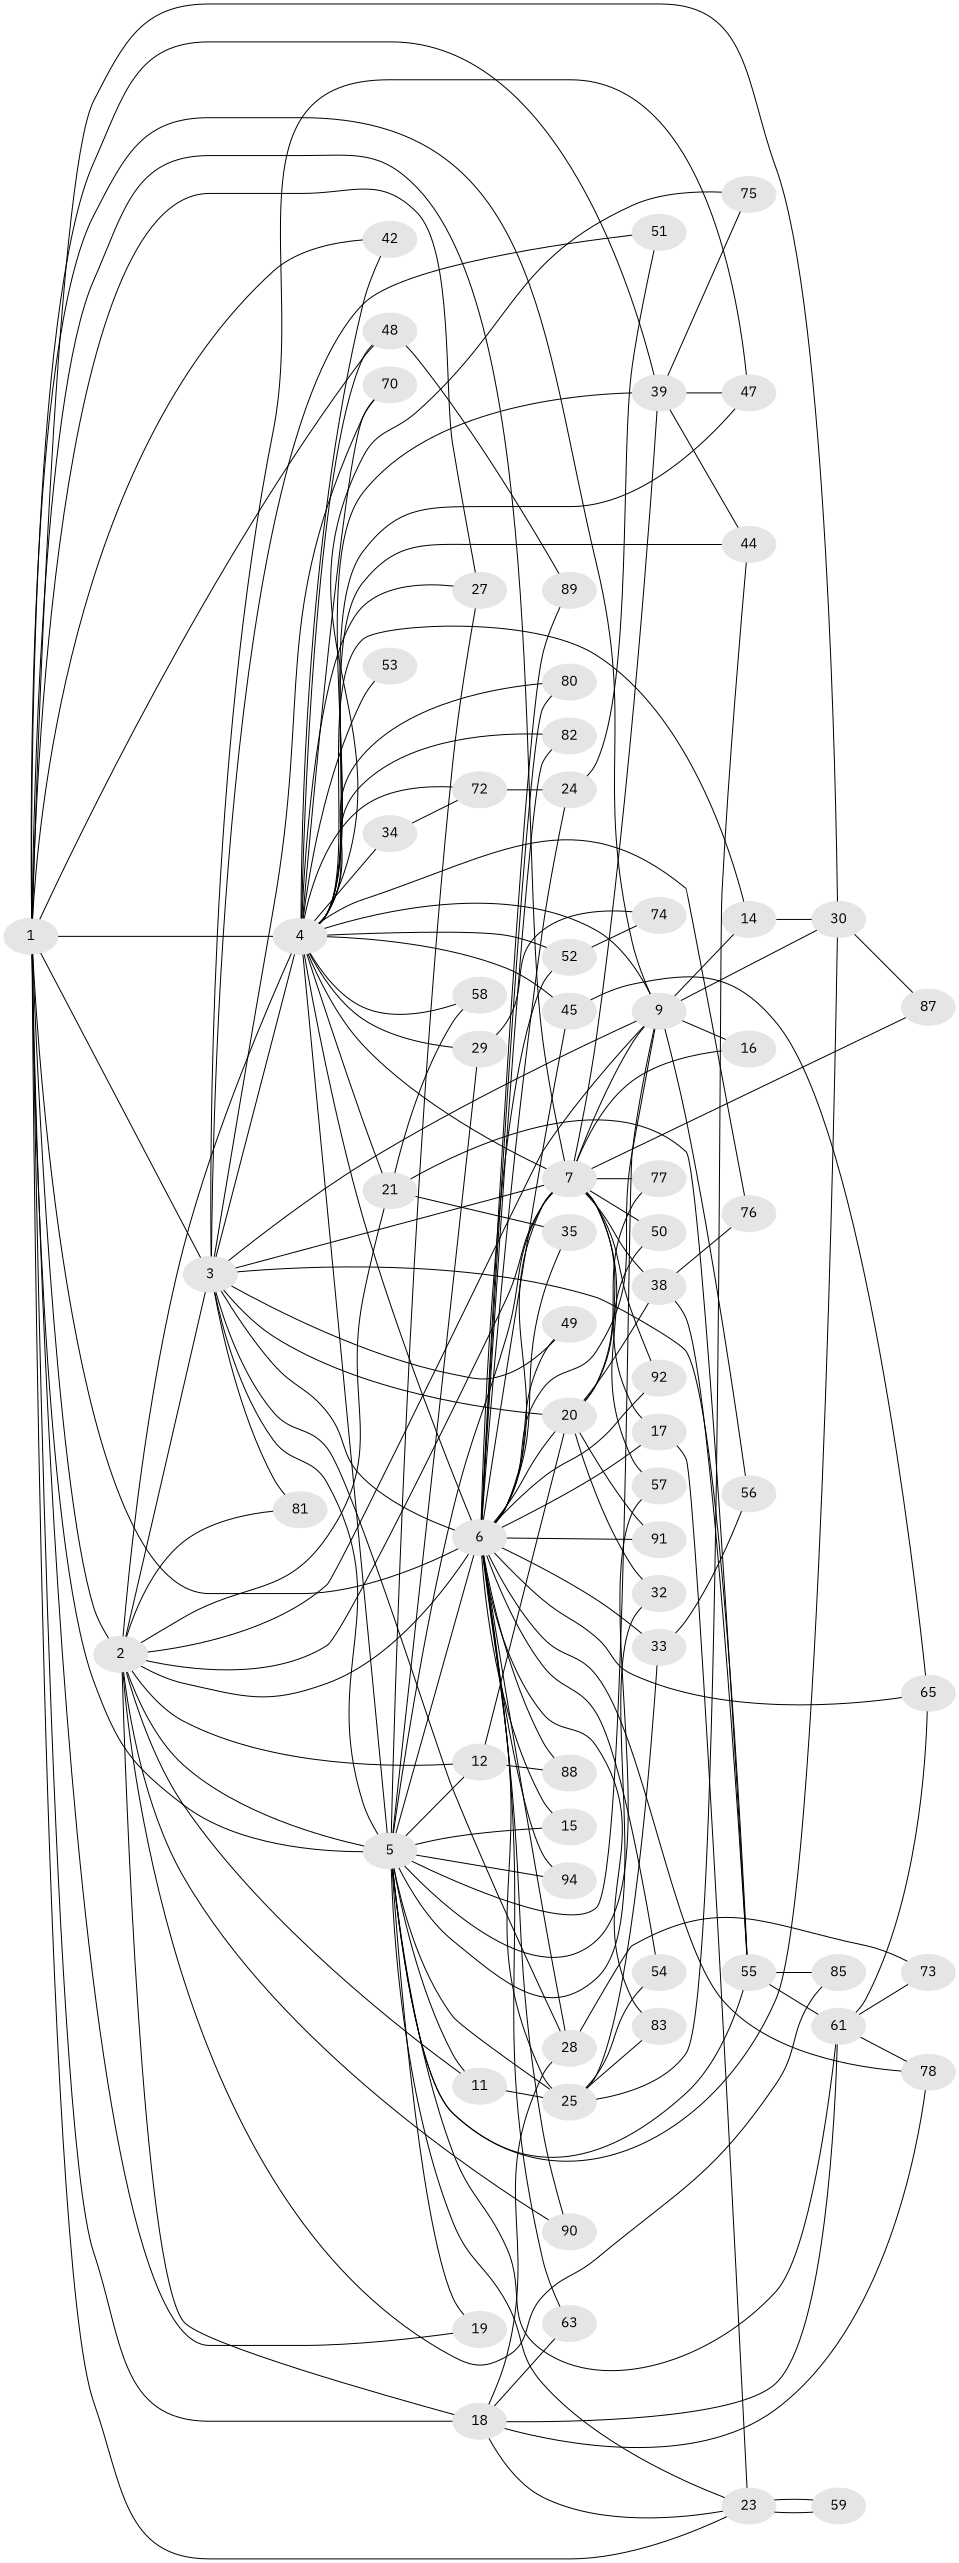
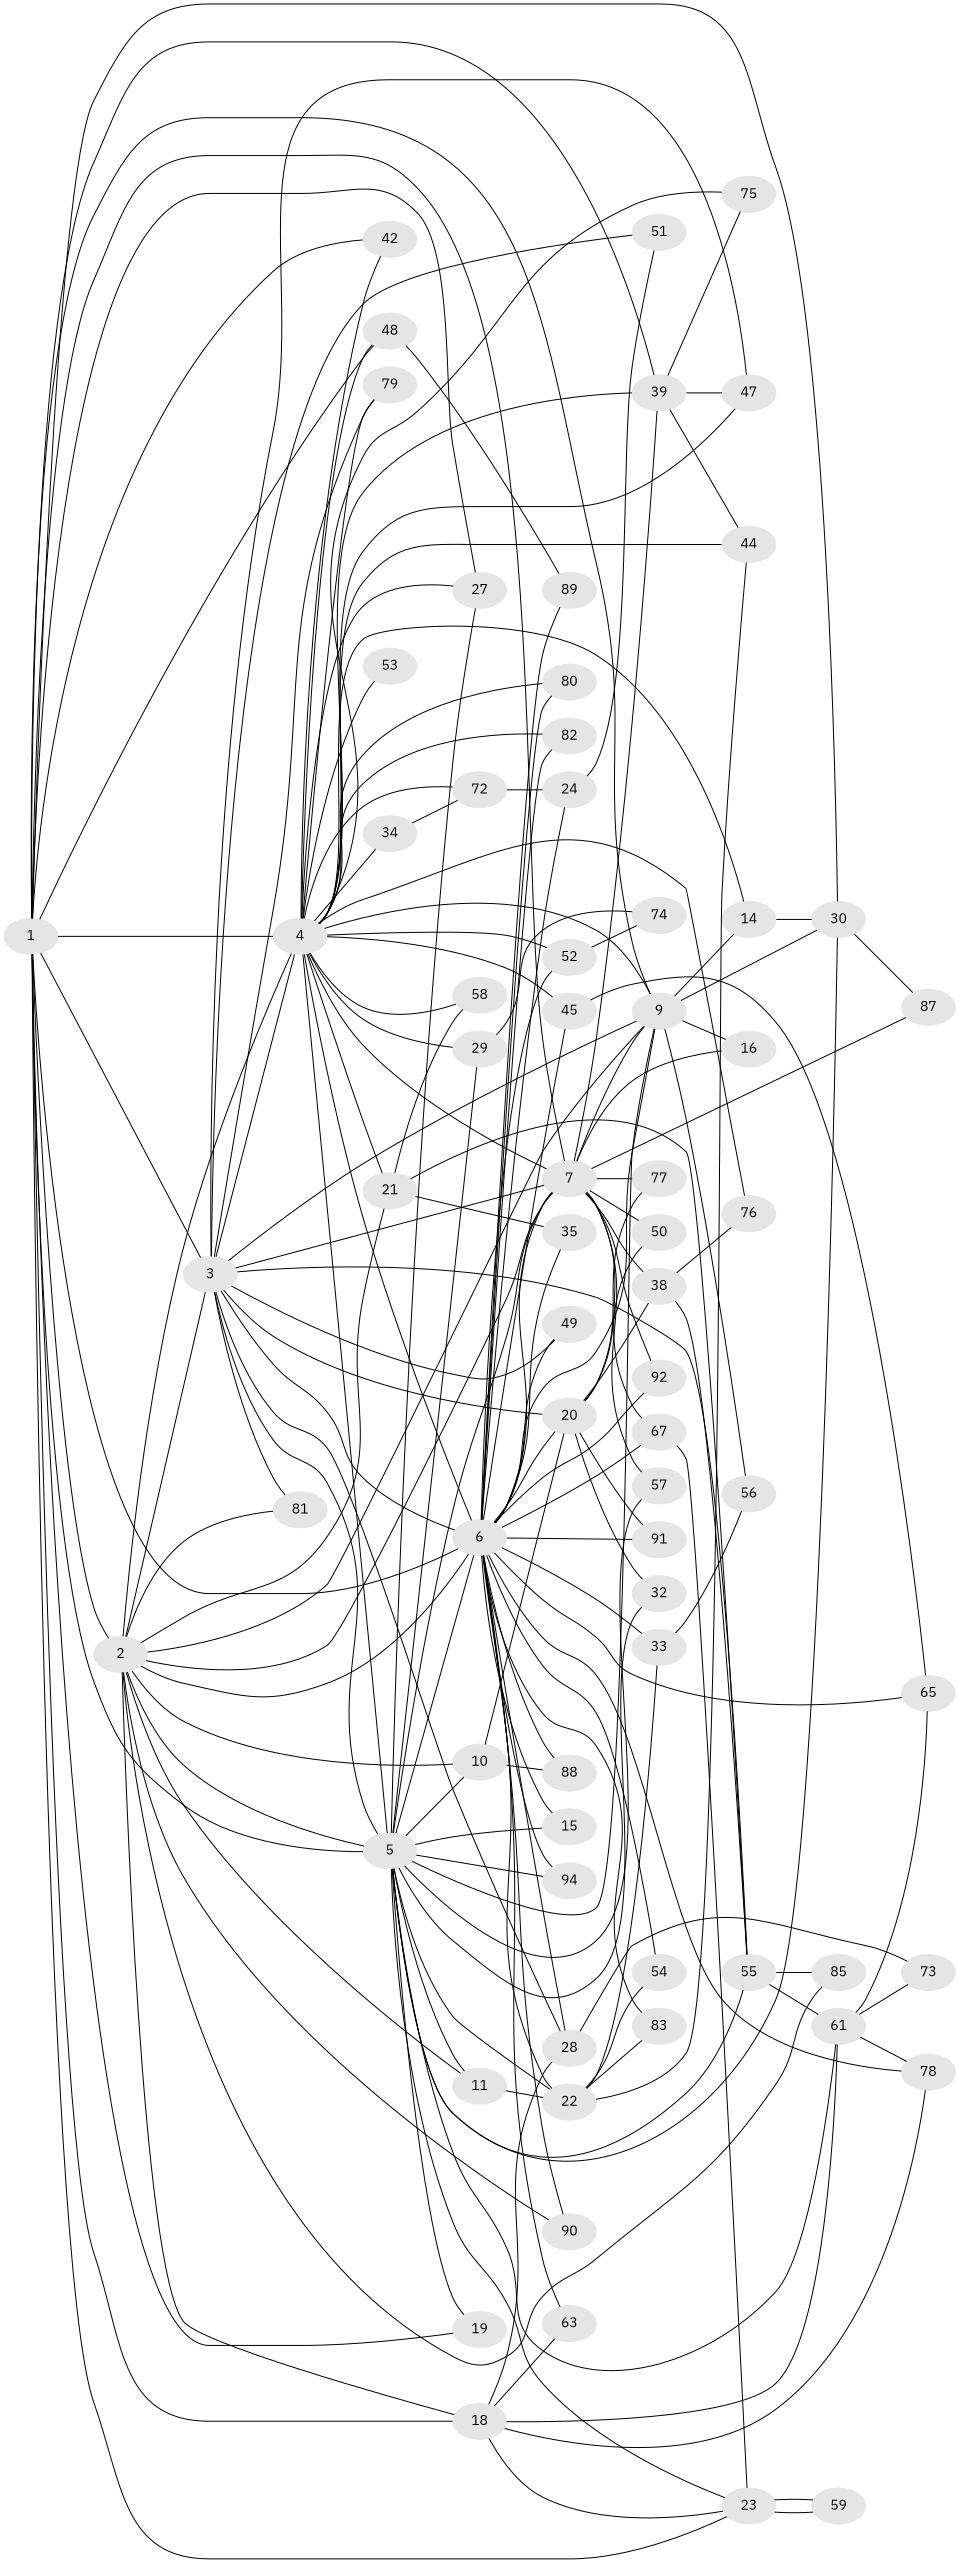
(390, 385) -> (390, 385)
(659, 1432) -> (659, 1432)
(480, 1762) -> (480, 1762)
(569, 2102) -> (569, 2102)
